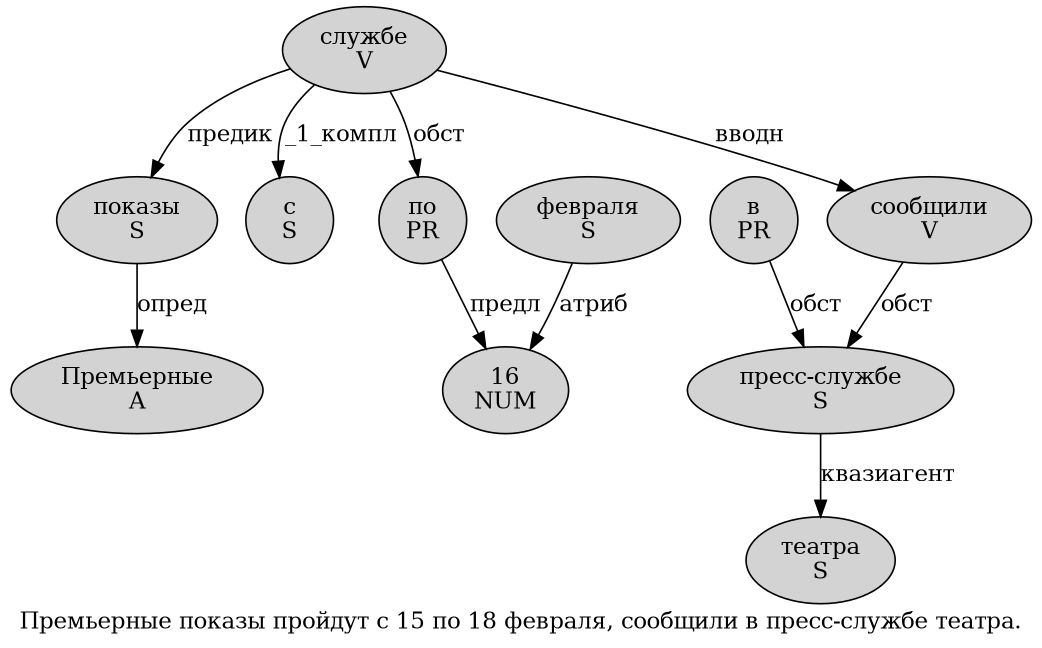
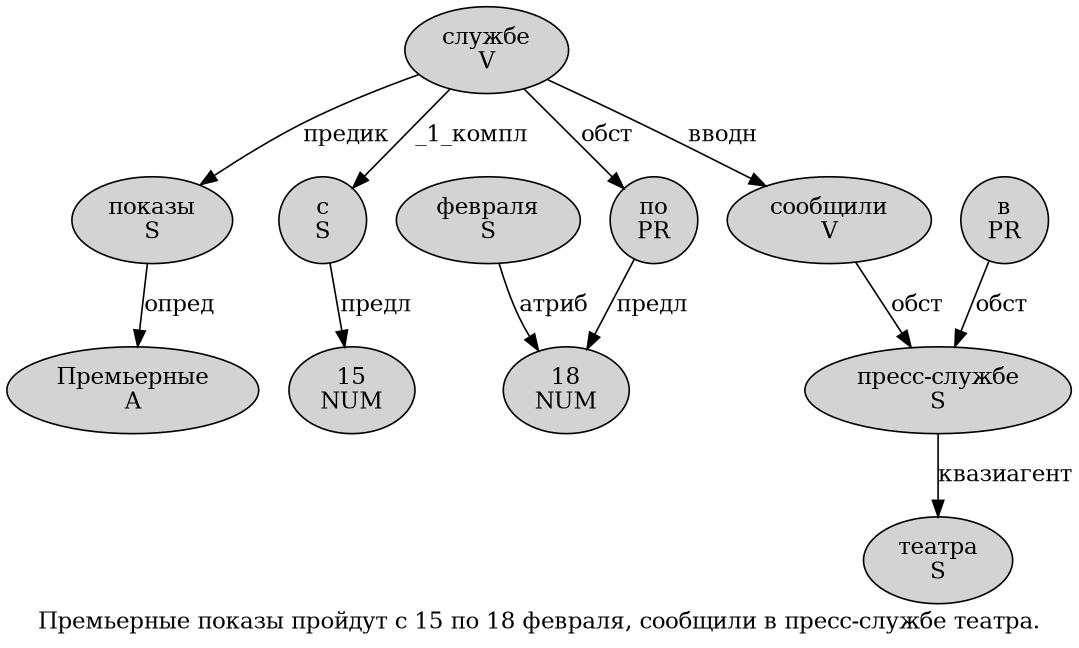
none -> (352, 390)
(506, 390) -> (566, 390)
